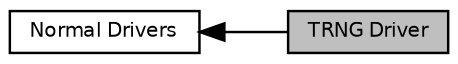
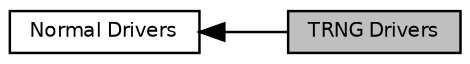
(368, 32) -> (374, 32)
